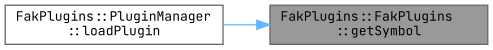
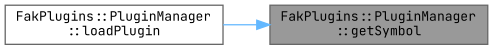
(379, 25) -> (379, 25)
